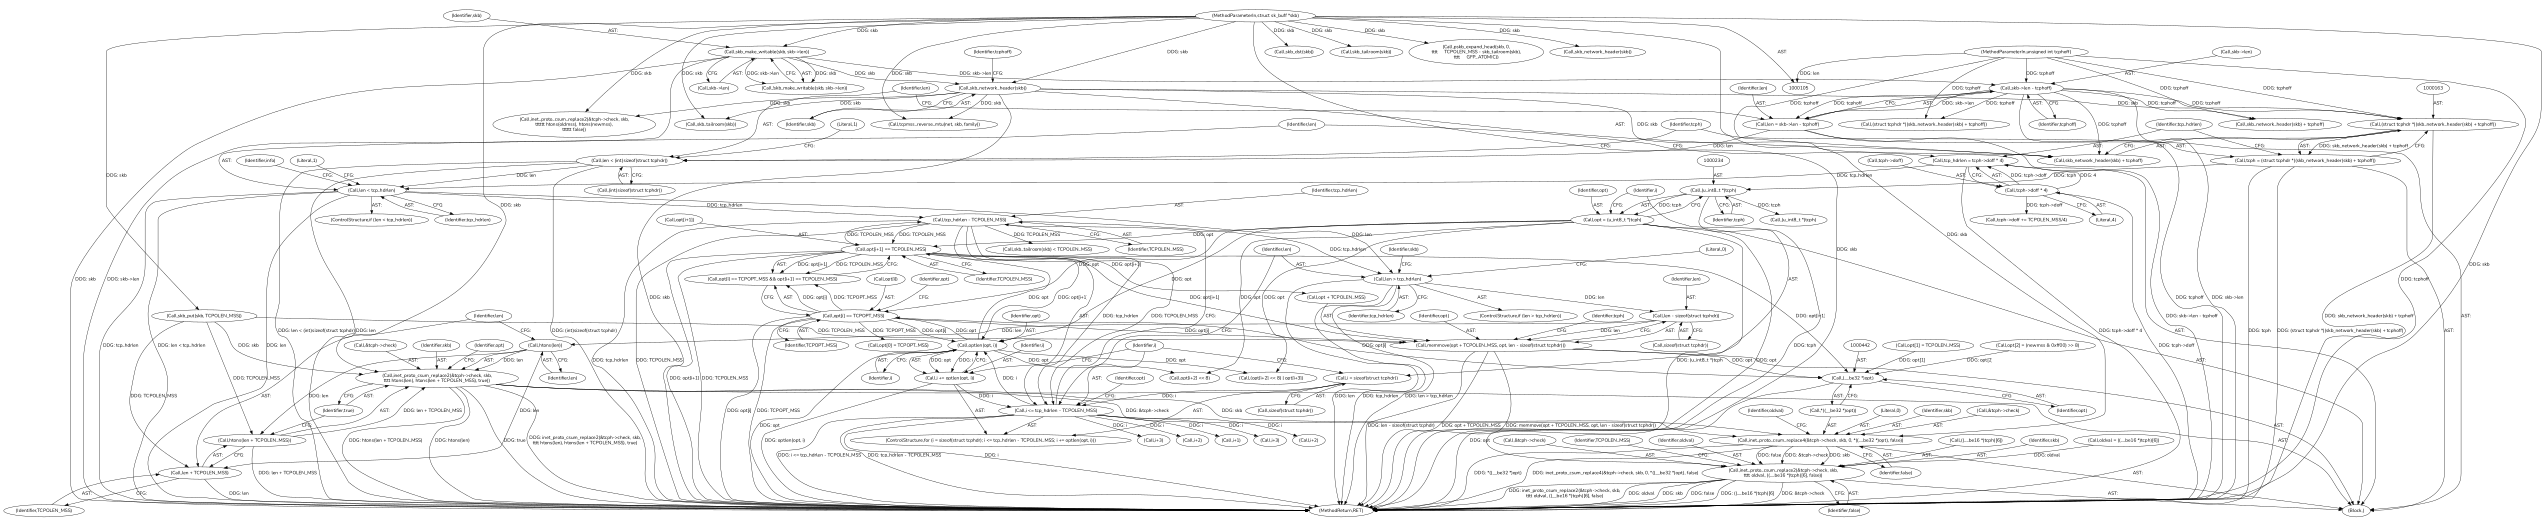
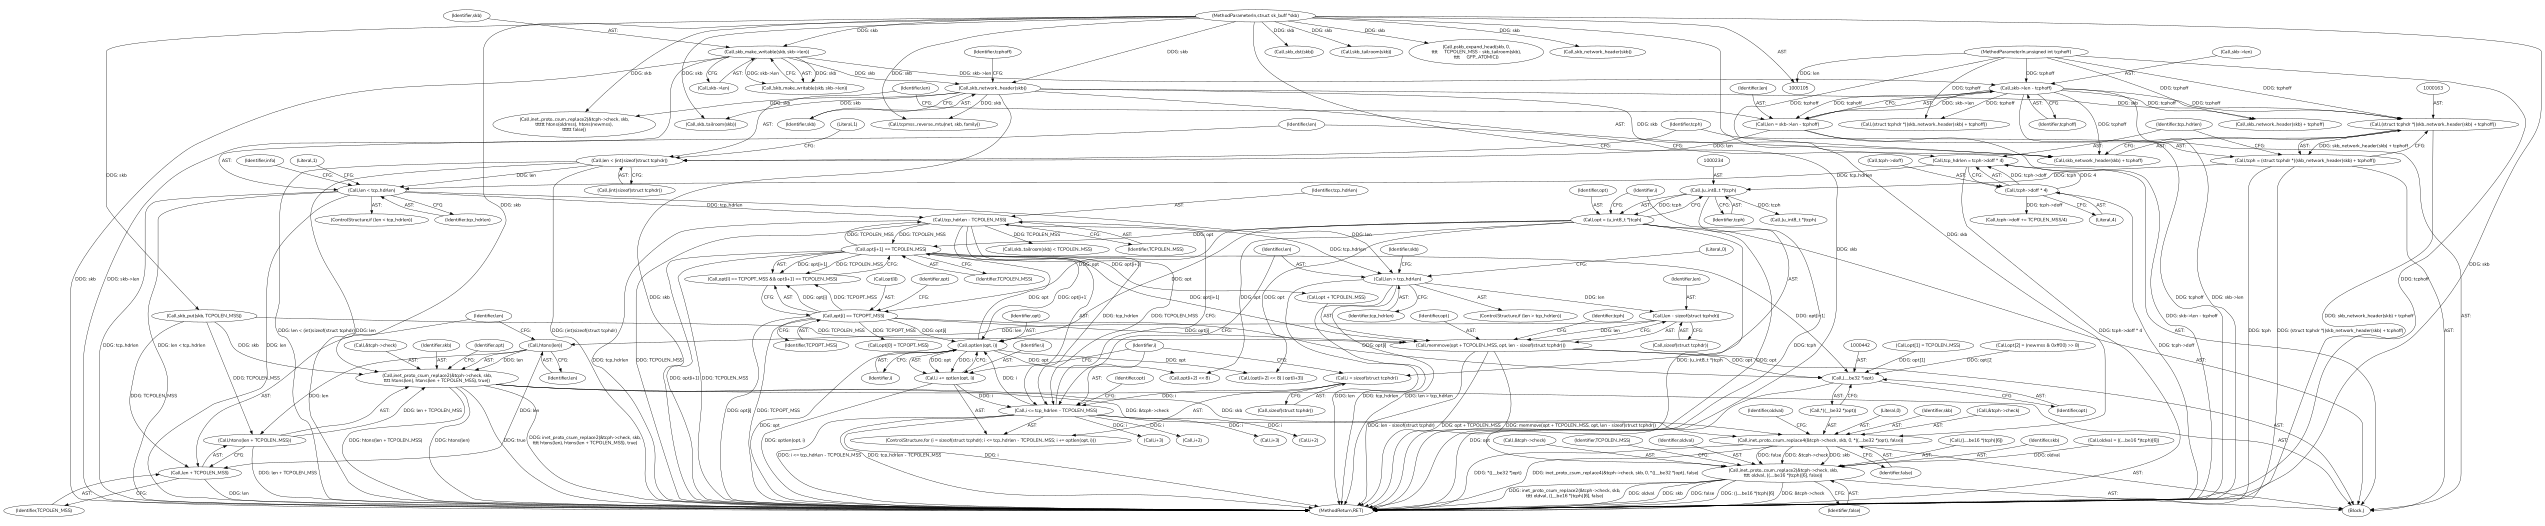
(680, 220) -> none
(935, 324) -> none
(338, 411) -> none
(1231, 440) -> none
